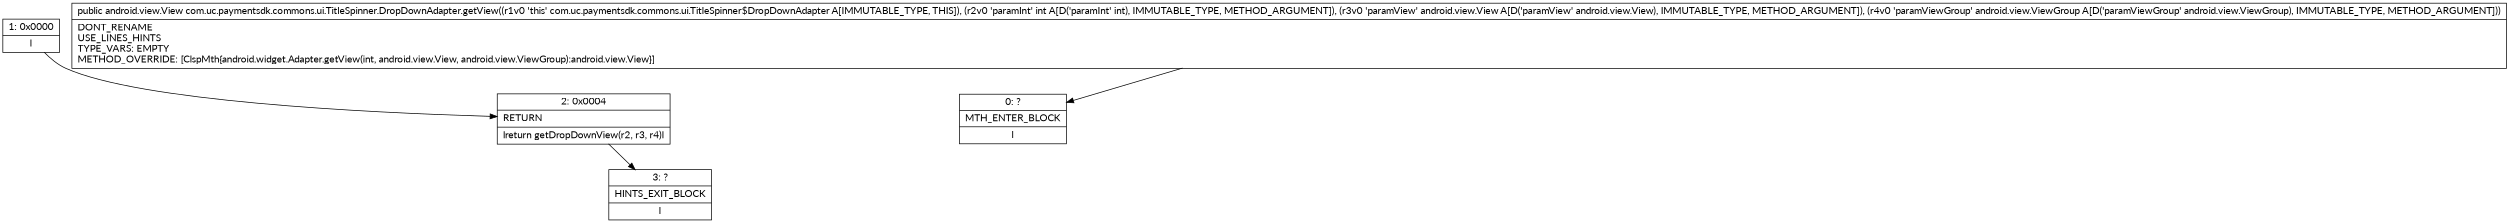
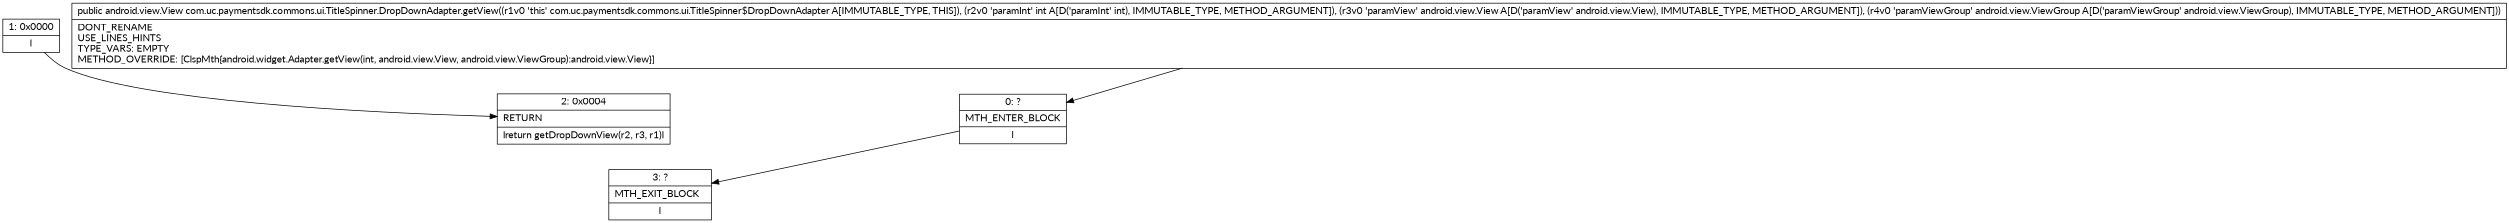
(584, 135) -> (584, 135)
(619, 154) -> (839, 156)
(660, 194) -> (657, 194)
